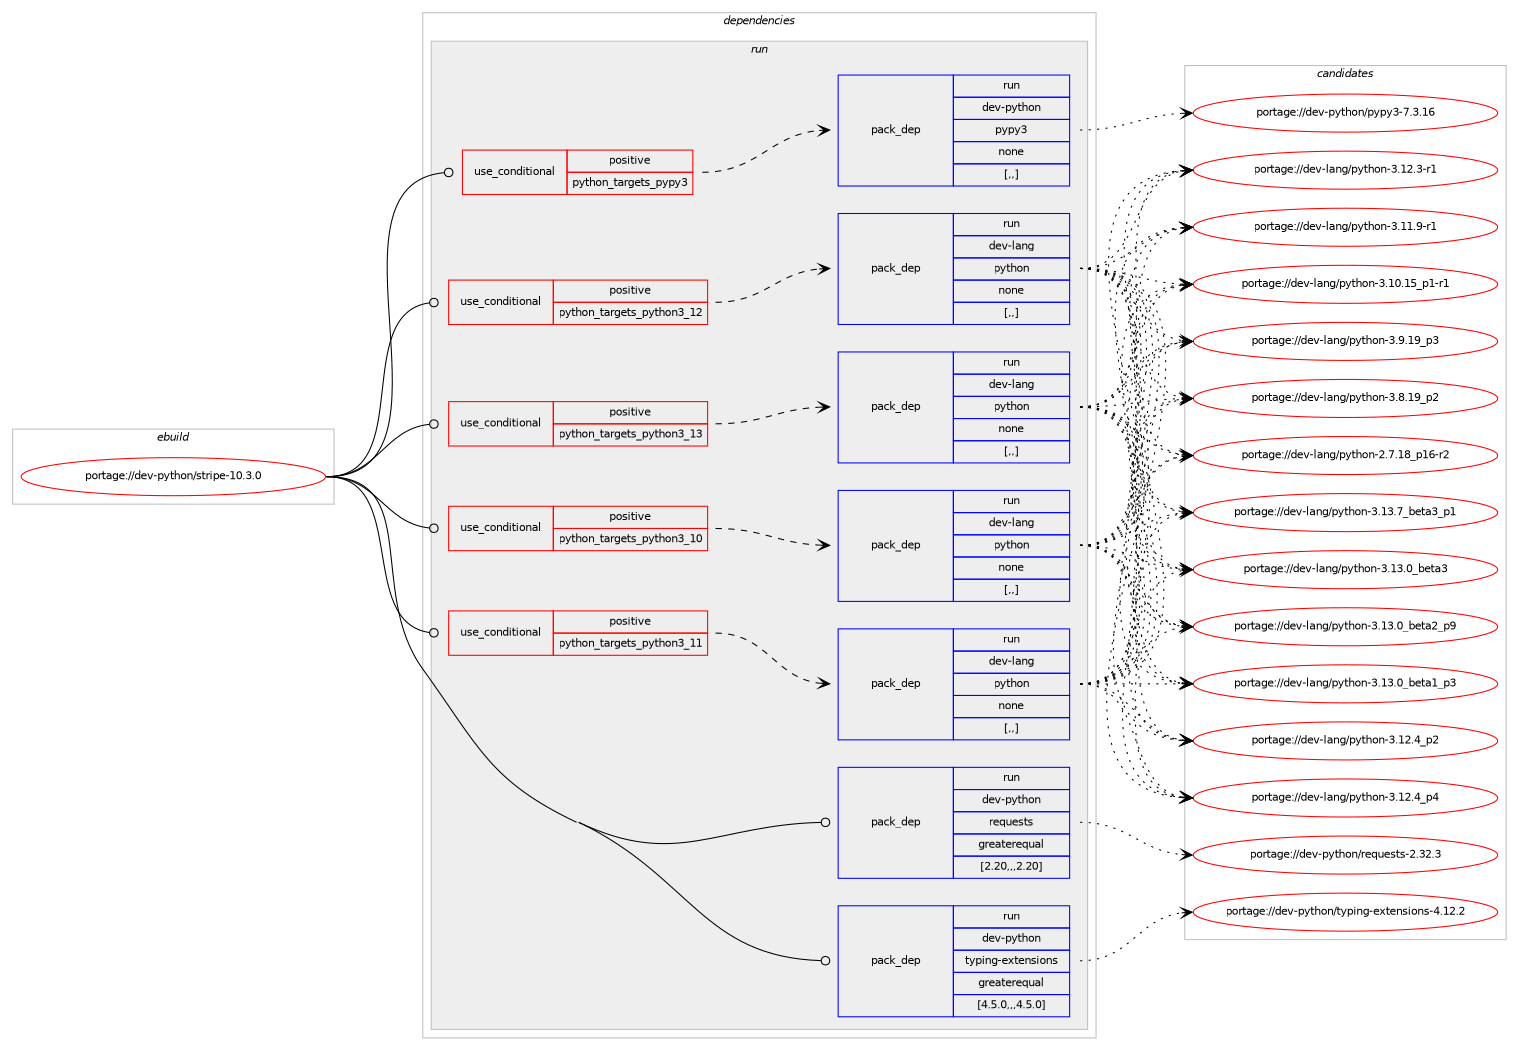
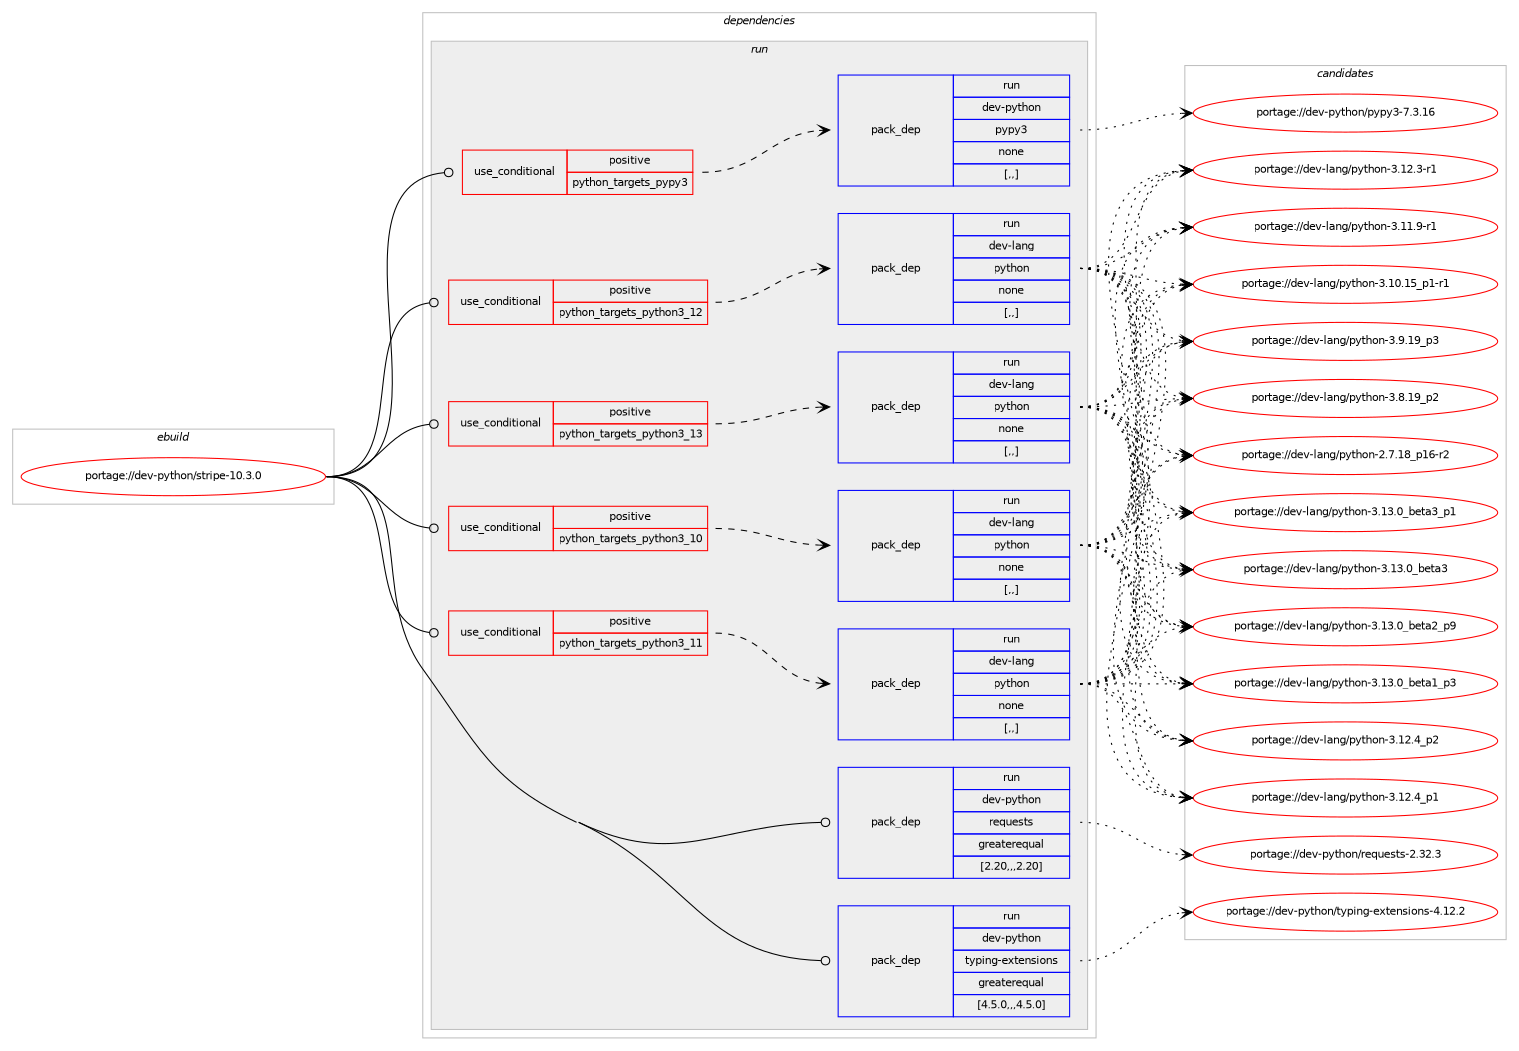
(1345, 513) -> (1345, 513)
(1345, 798) -> (1345, 798)
